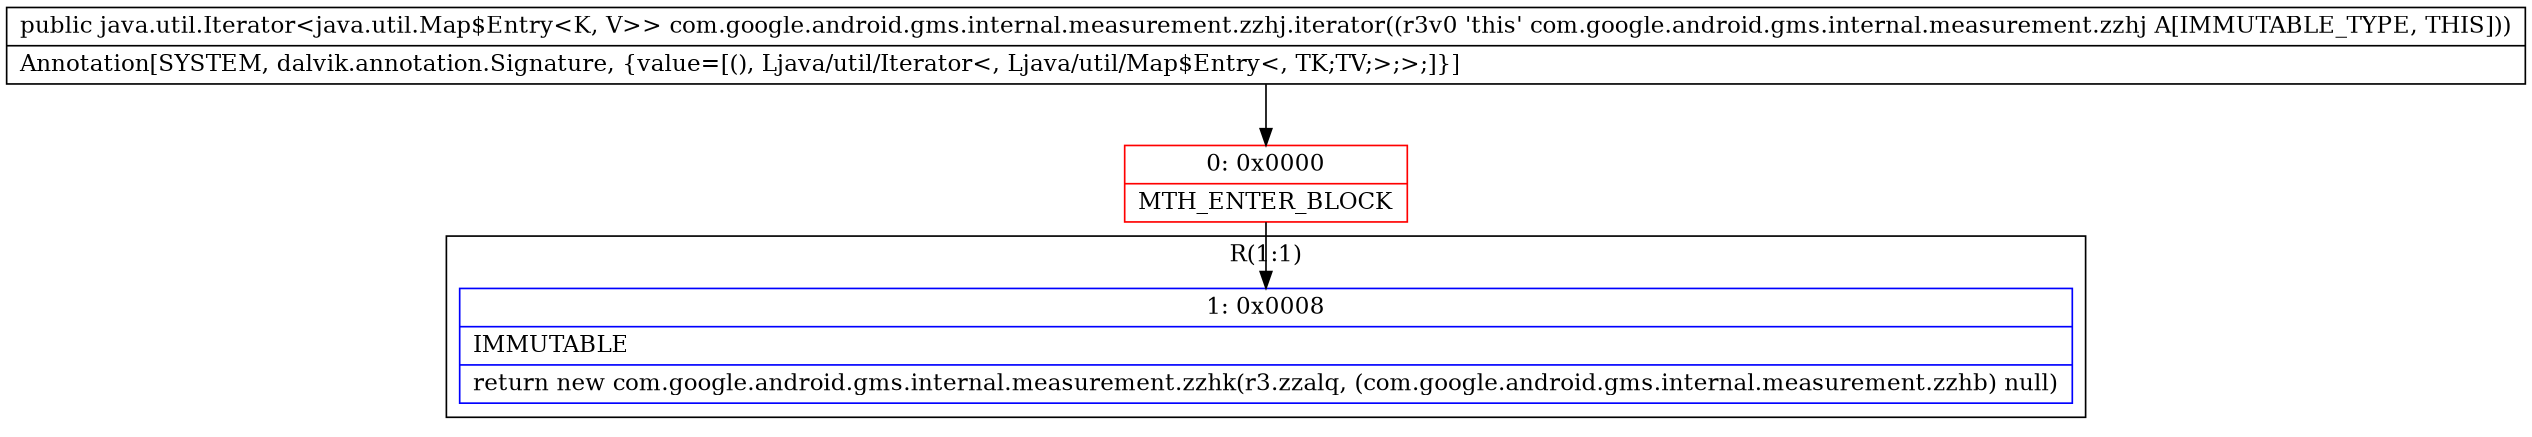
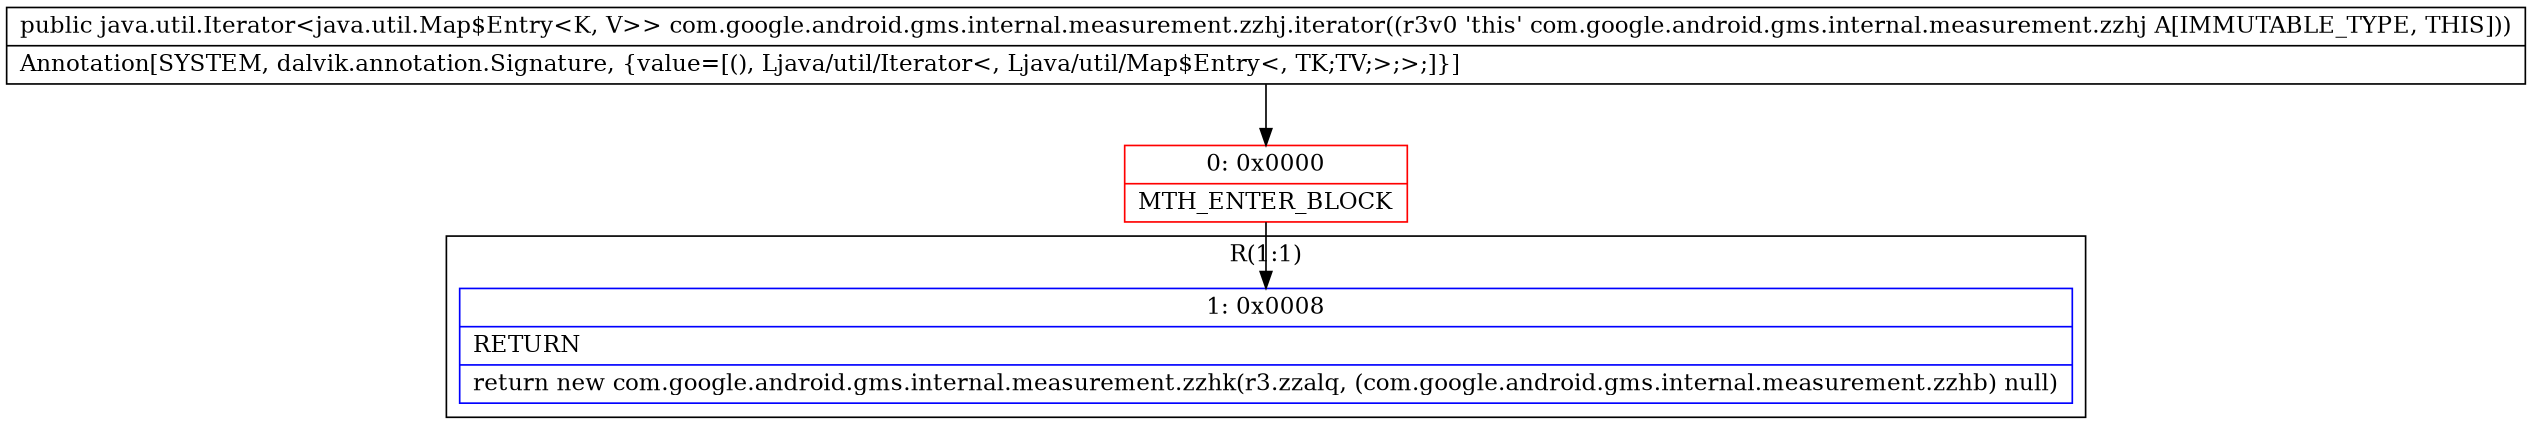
(551, 345) -> (527, 345)
